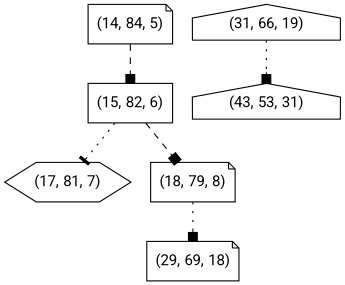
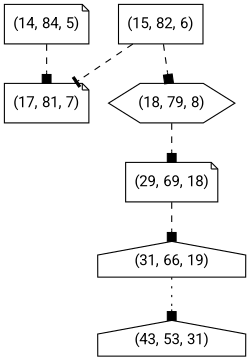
(130, 58) -> (47, 58)
(101, 141) -> (106, 62)
(68, 182) -> (47, 103)
(193, 182) -> (172, 103)
none -> (172, 216)
(193, 216) -> (172, 137)
